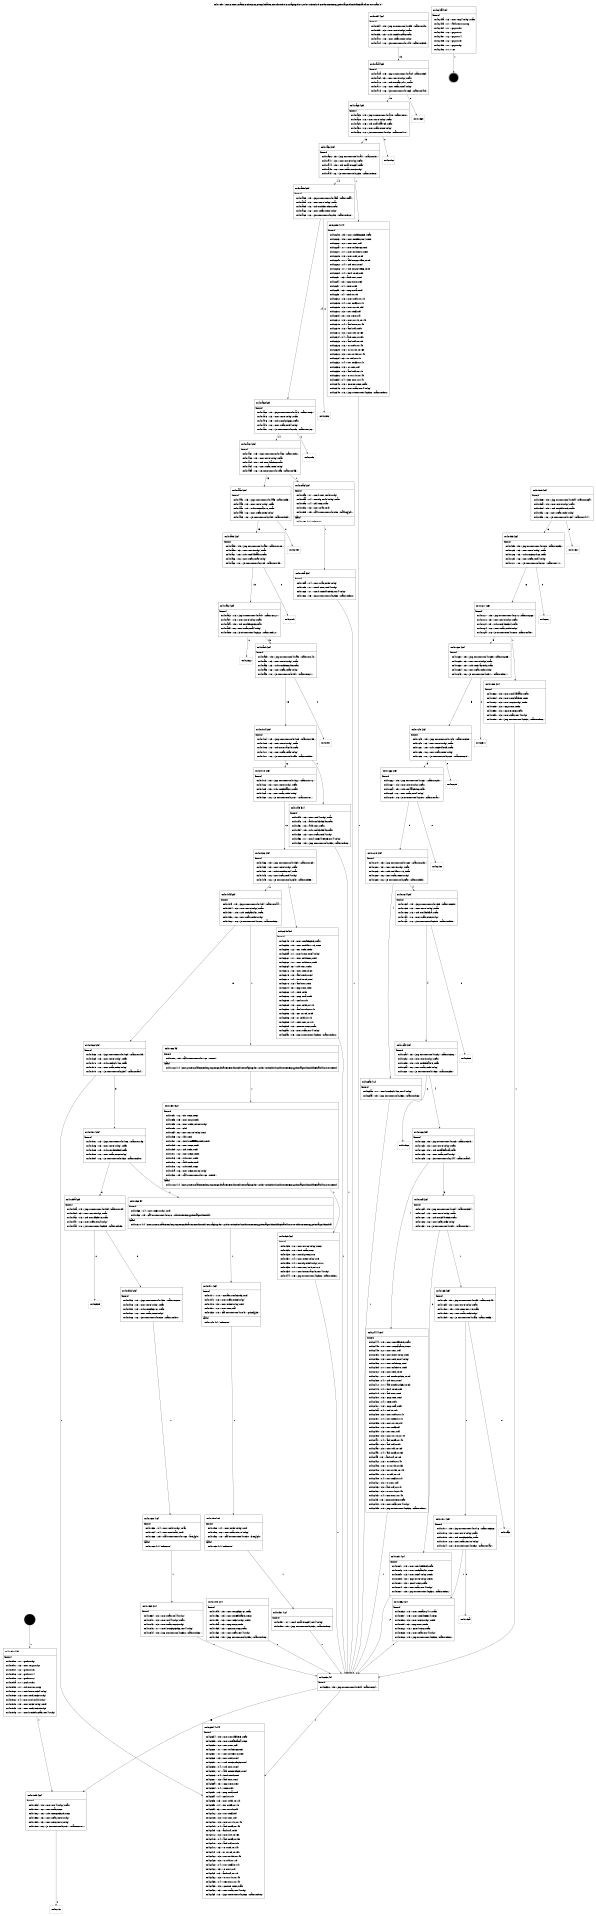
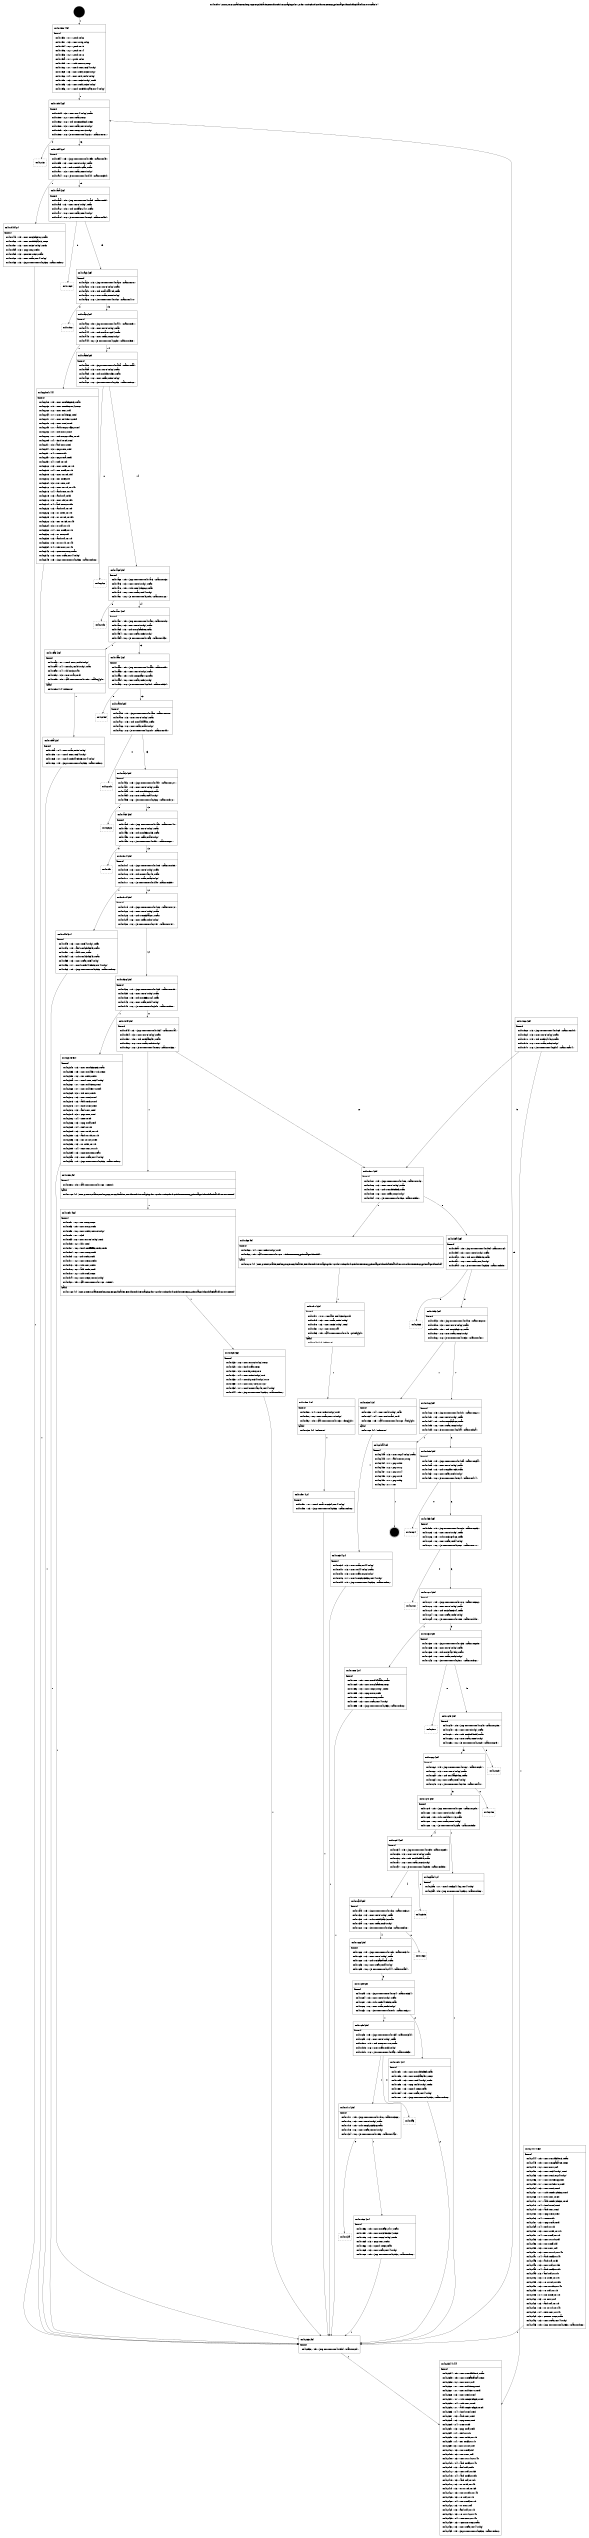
none -> (79, 141)
none -> (41, 200)
(183, 983) -> (270, 1109)
(398, 1242) -> none
none -> (450, 1417)
